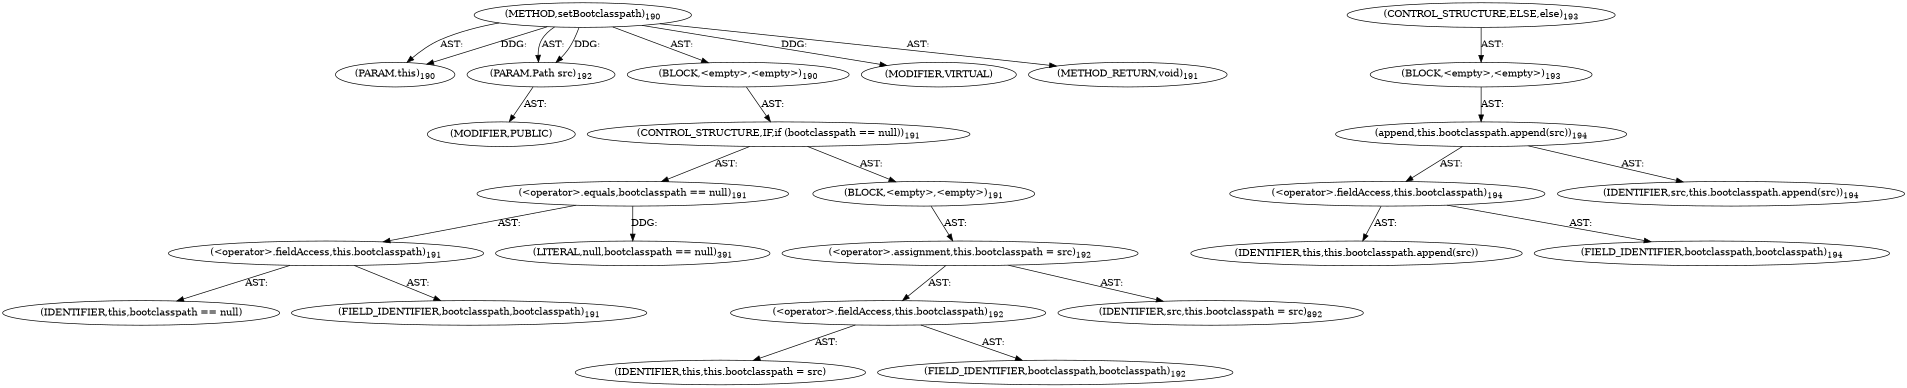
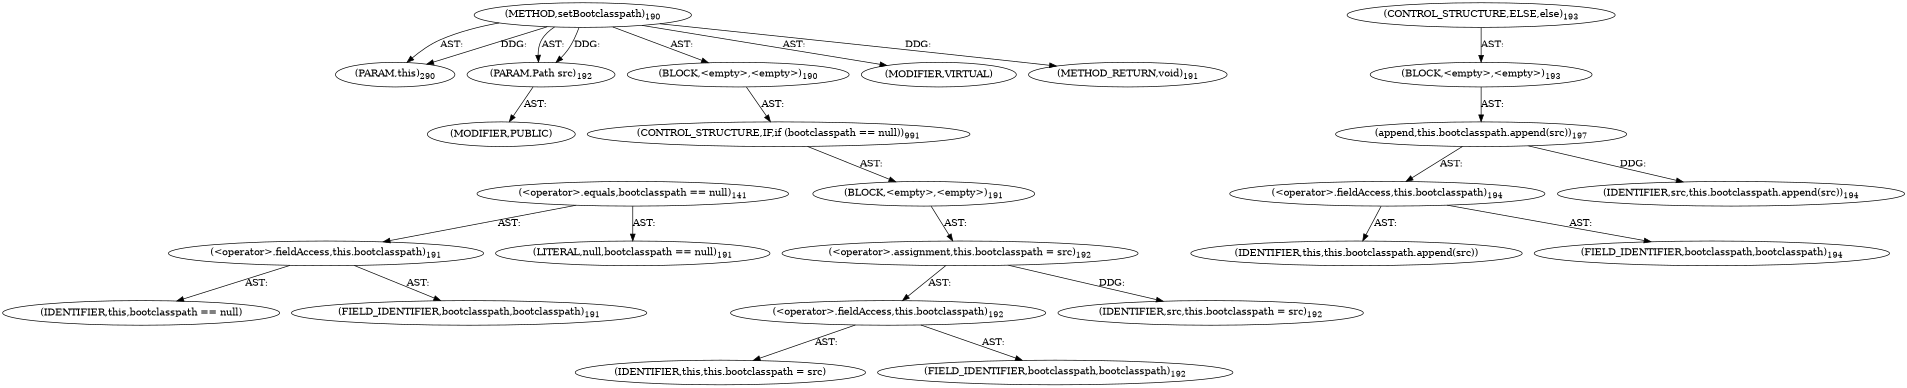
(796, 45) -> (796, 45)
(920, 45) -> (920, 45)
(428, 74) -> (428, 74)
(912, 133) -> (912, 133)
(1580, 133) -> (1580, 133)
(709, 163) -> none
(1635, 164) -> (1635, 164)
(739, 193) -> (739, 193)
(646, 224) -> (646, 224)
(725, 252) -> (725, 252)
(1113, 283) -> (1113, 283)
(1315, 312) -> (1315, 312)
